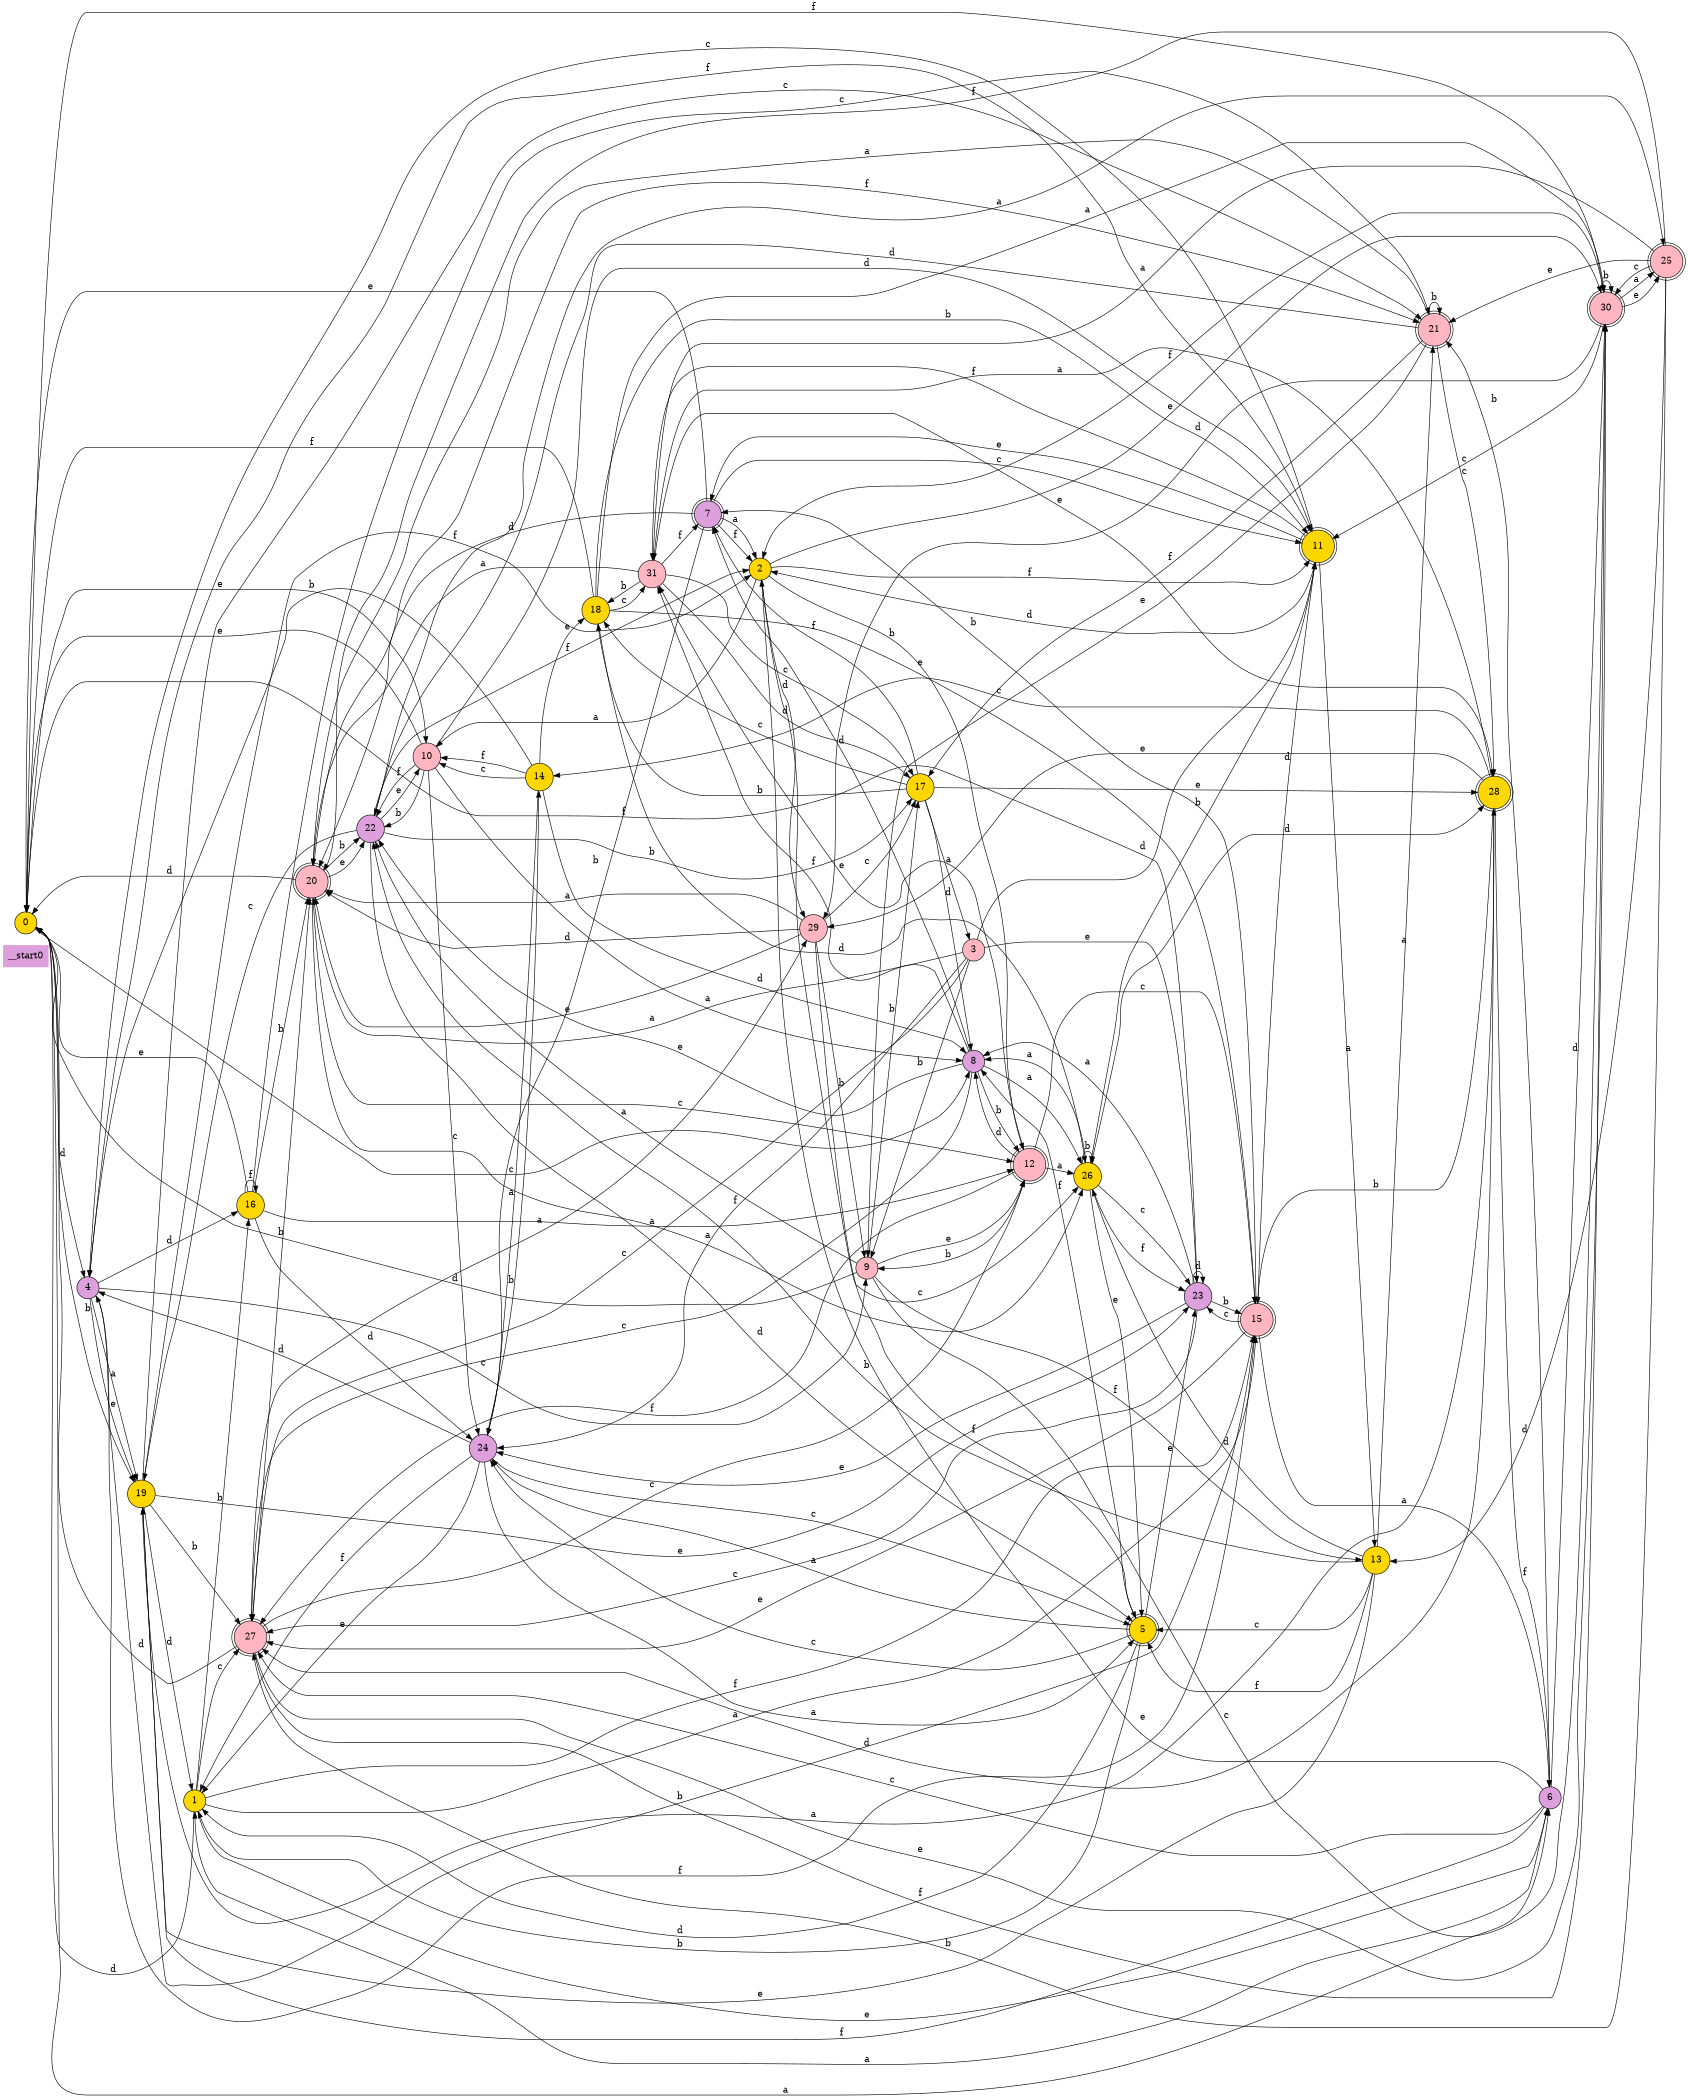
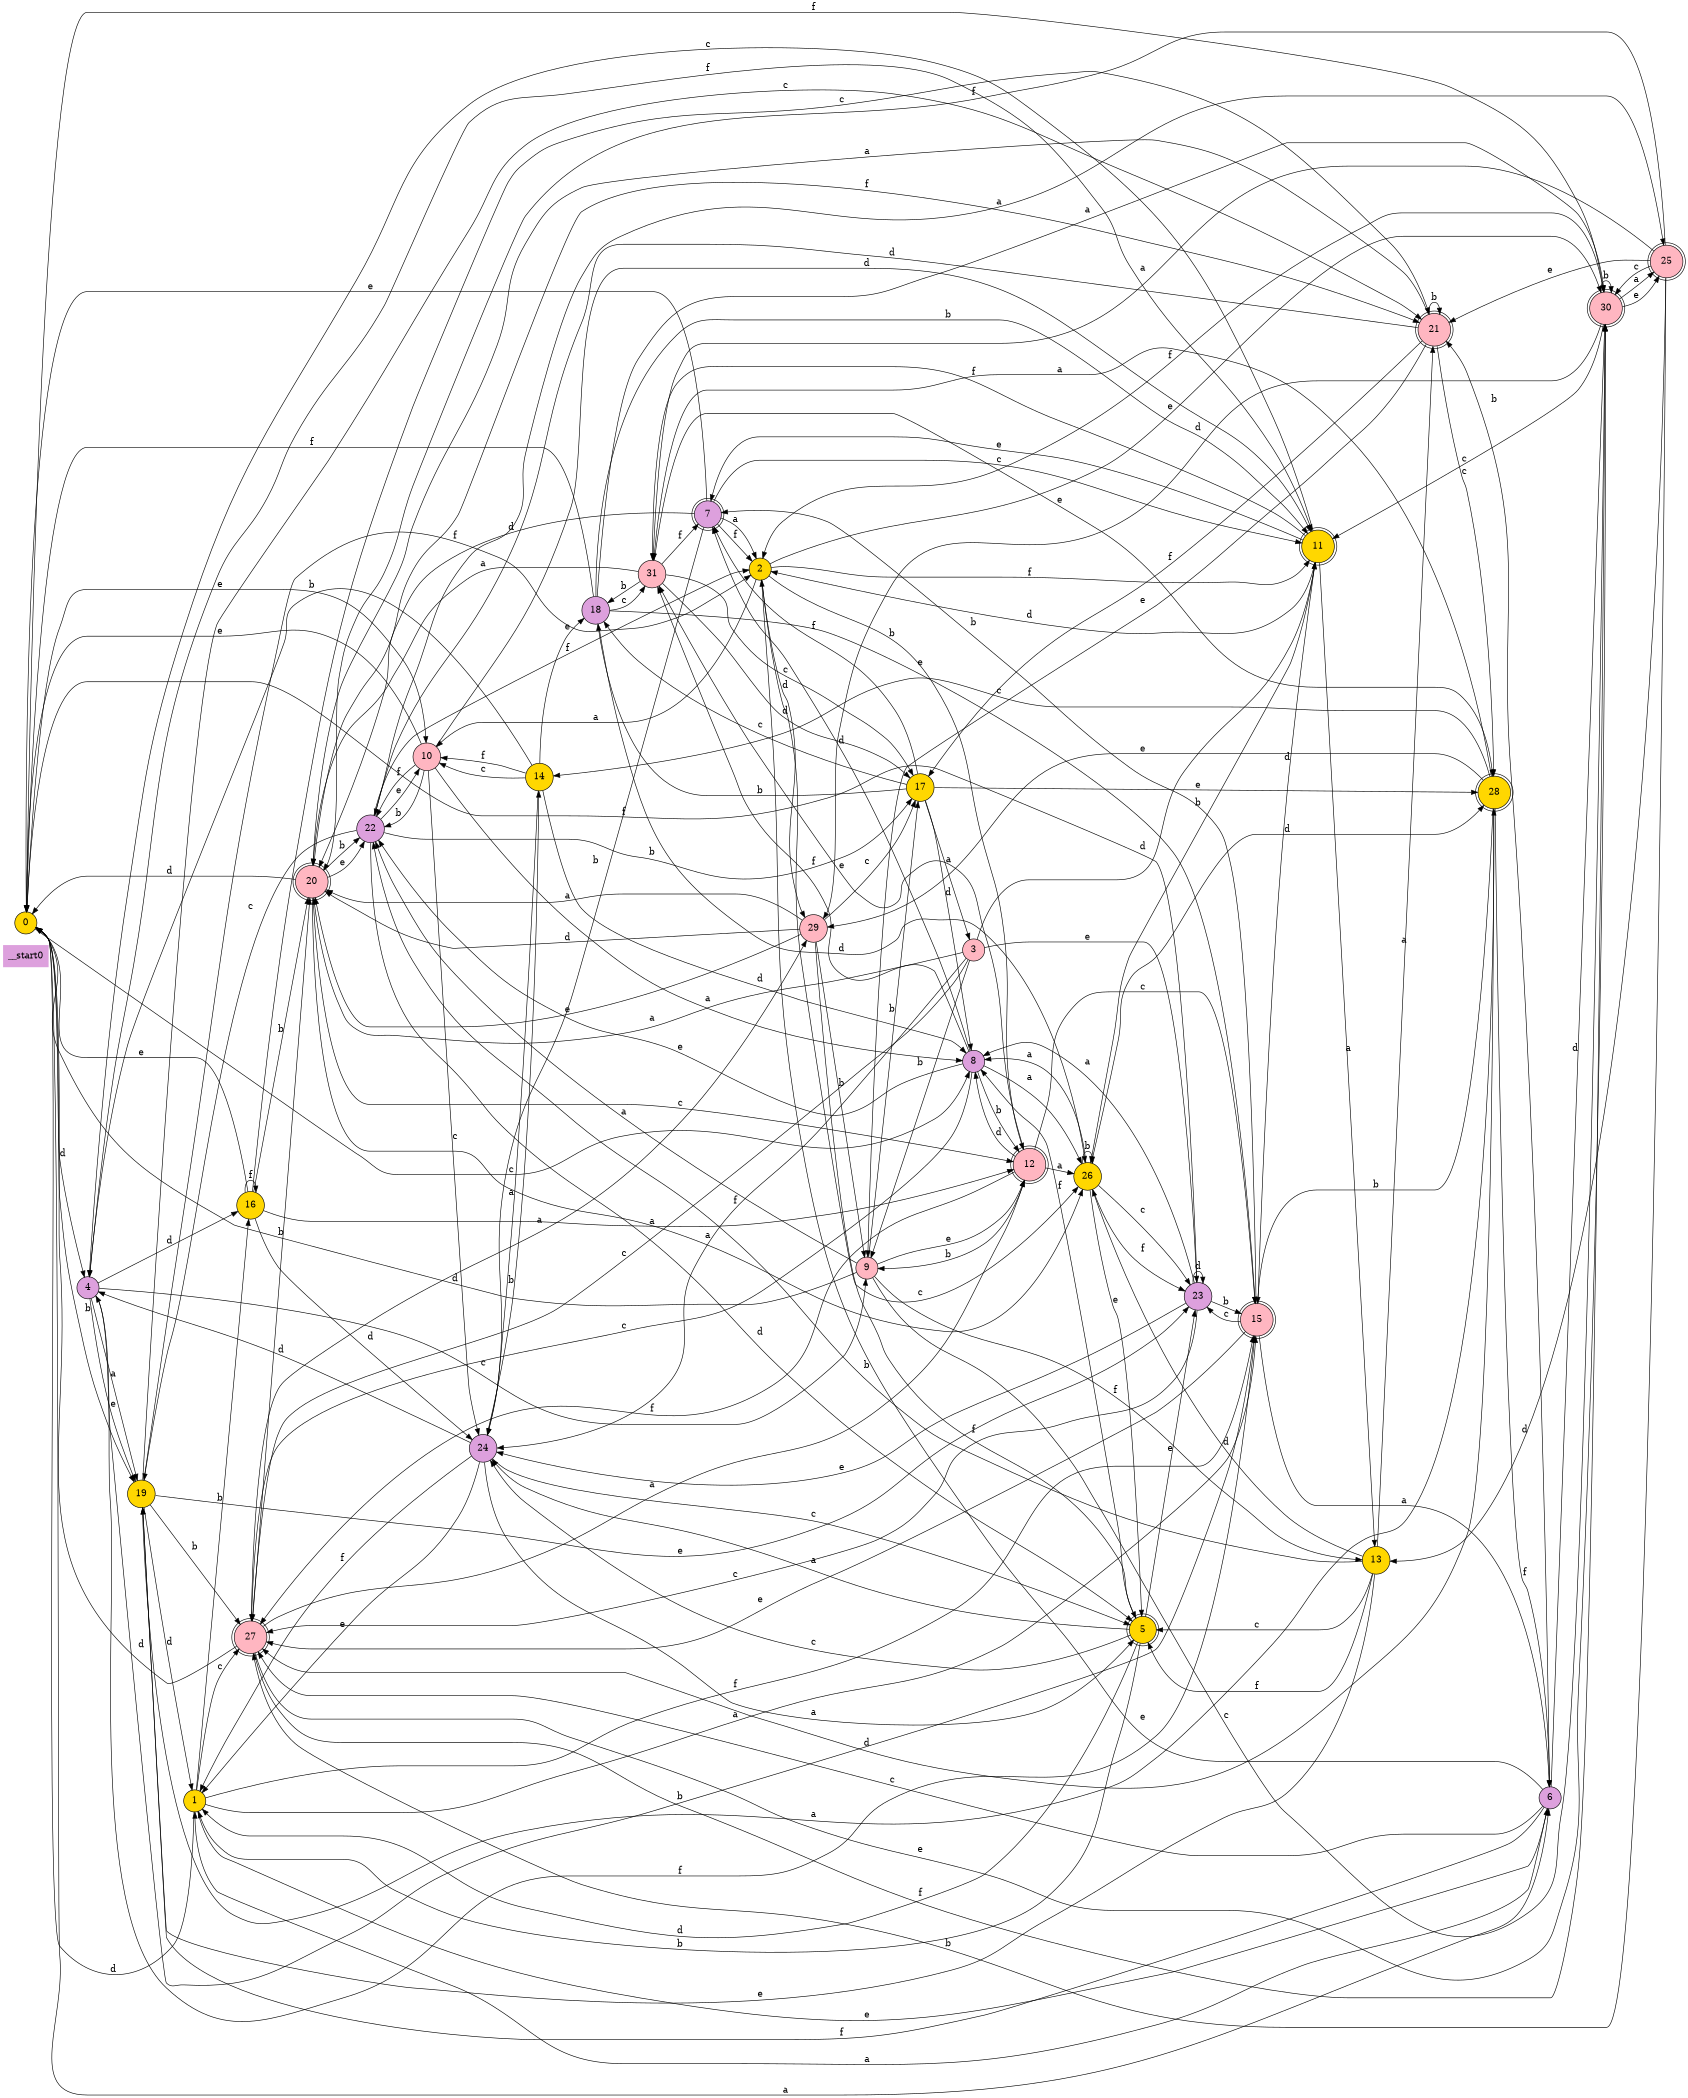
(596, 610) -> (596, 610)
(652, 1485) -> (652, 1485)
